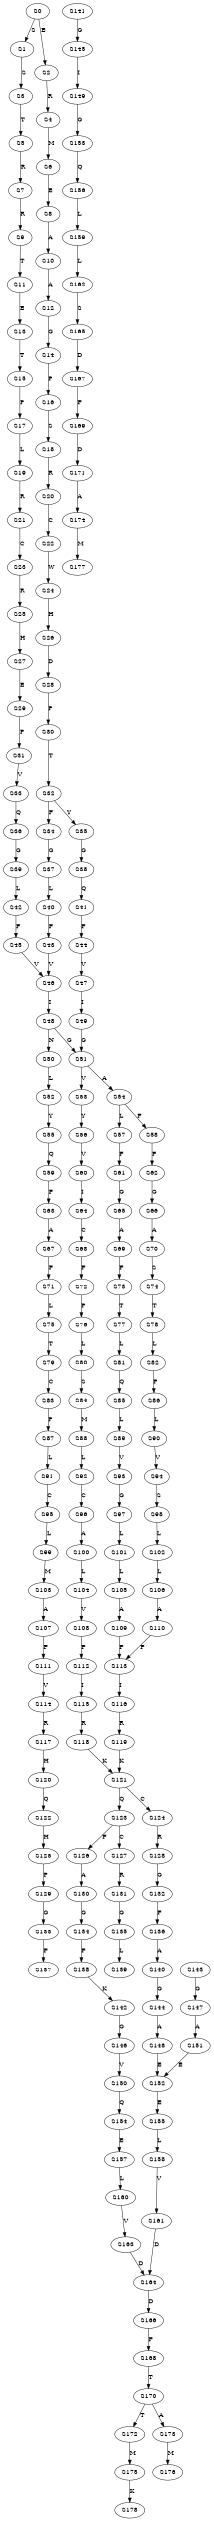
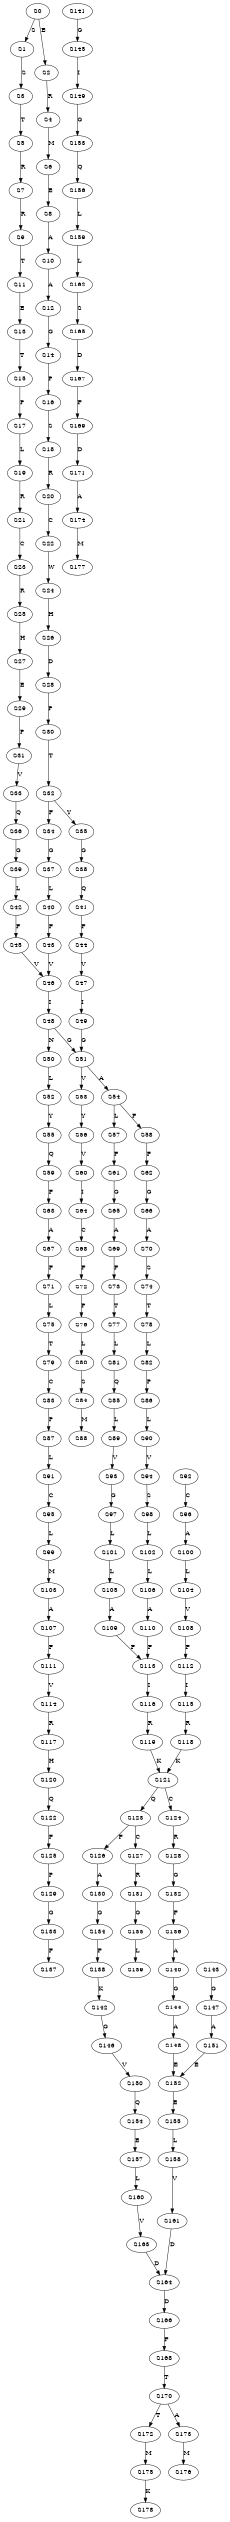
(81, 1456) -> none
(46, 1837) -> (51, 1837)
